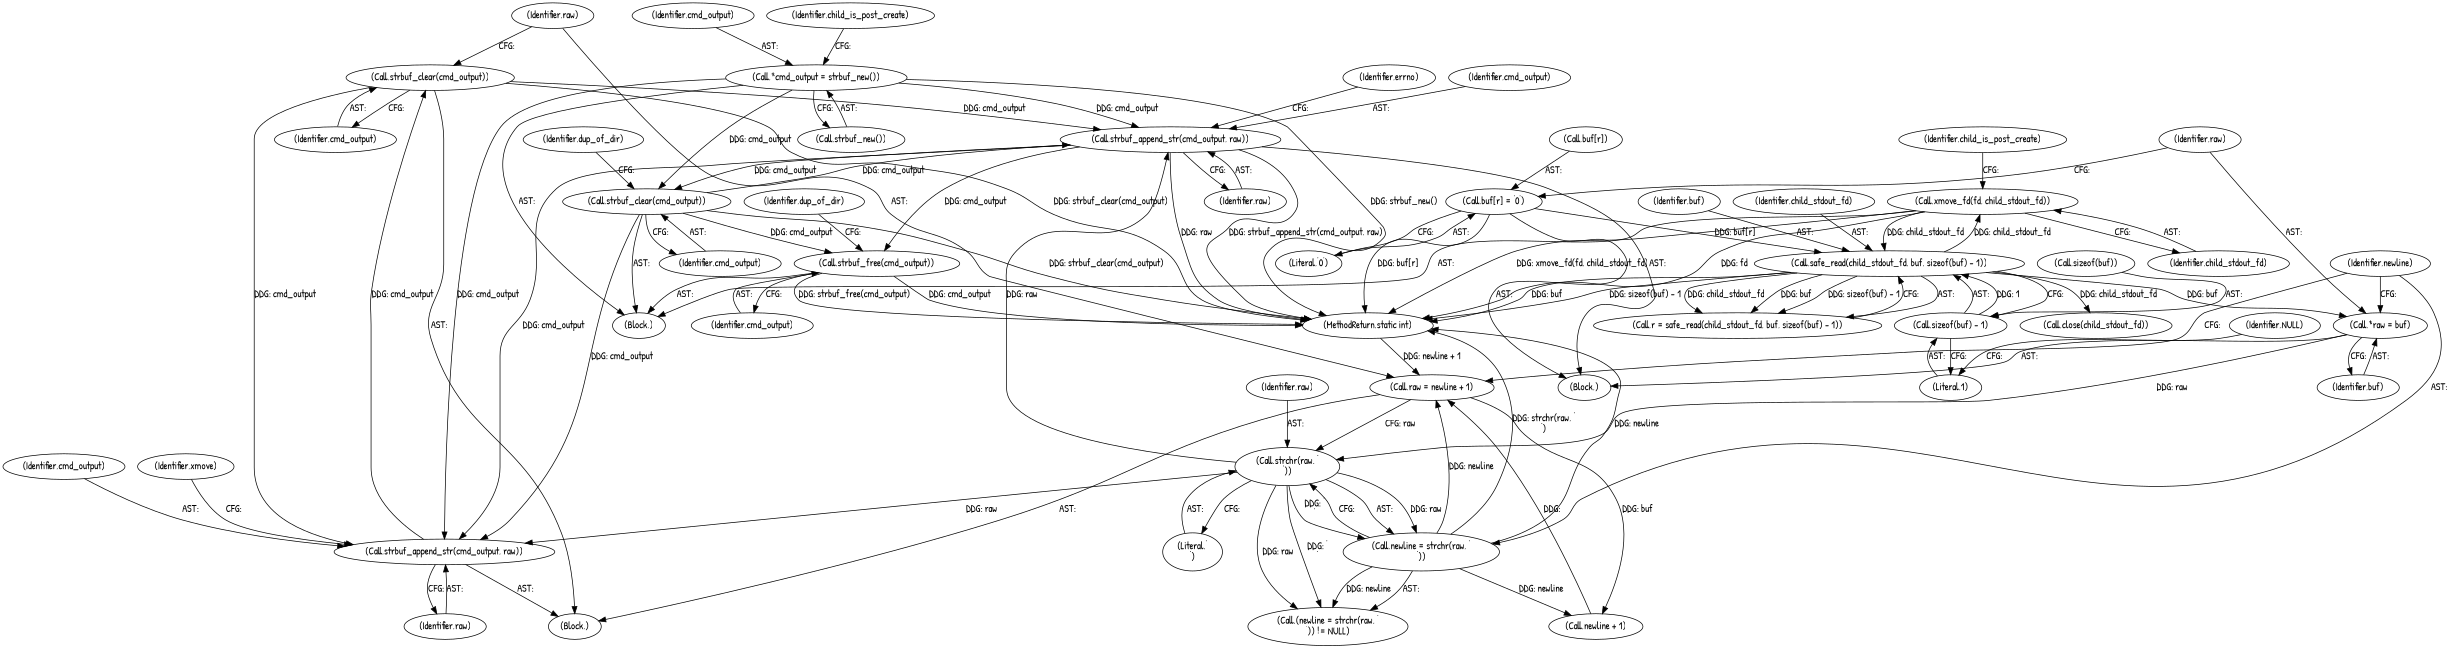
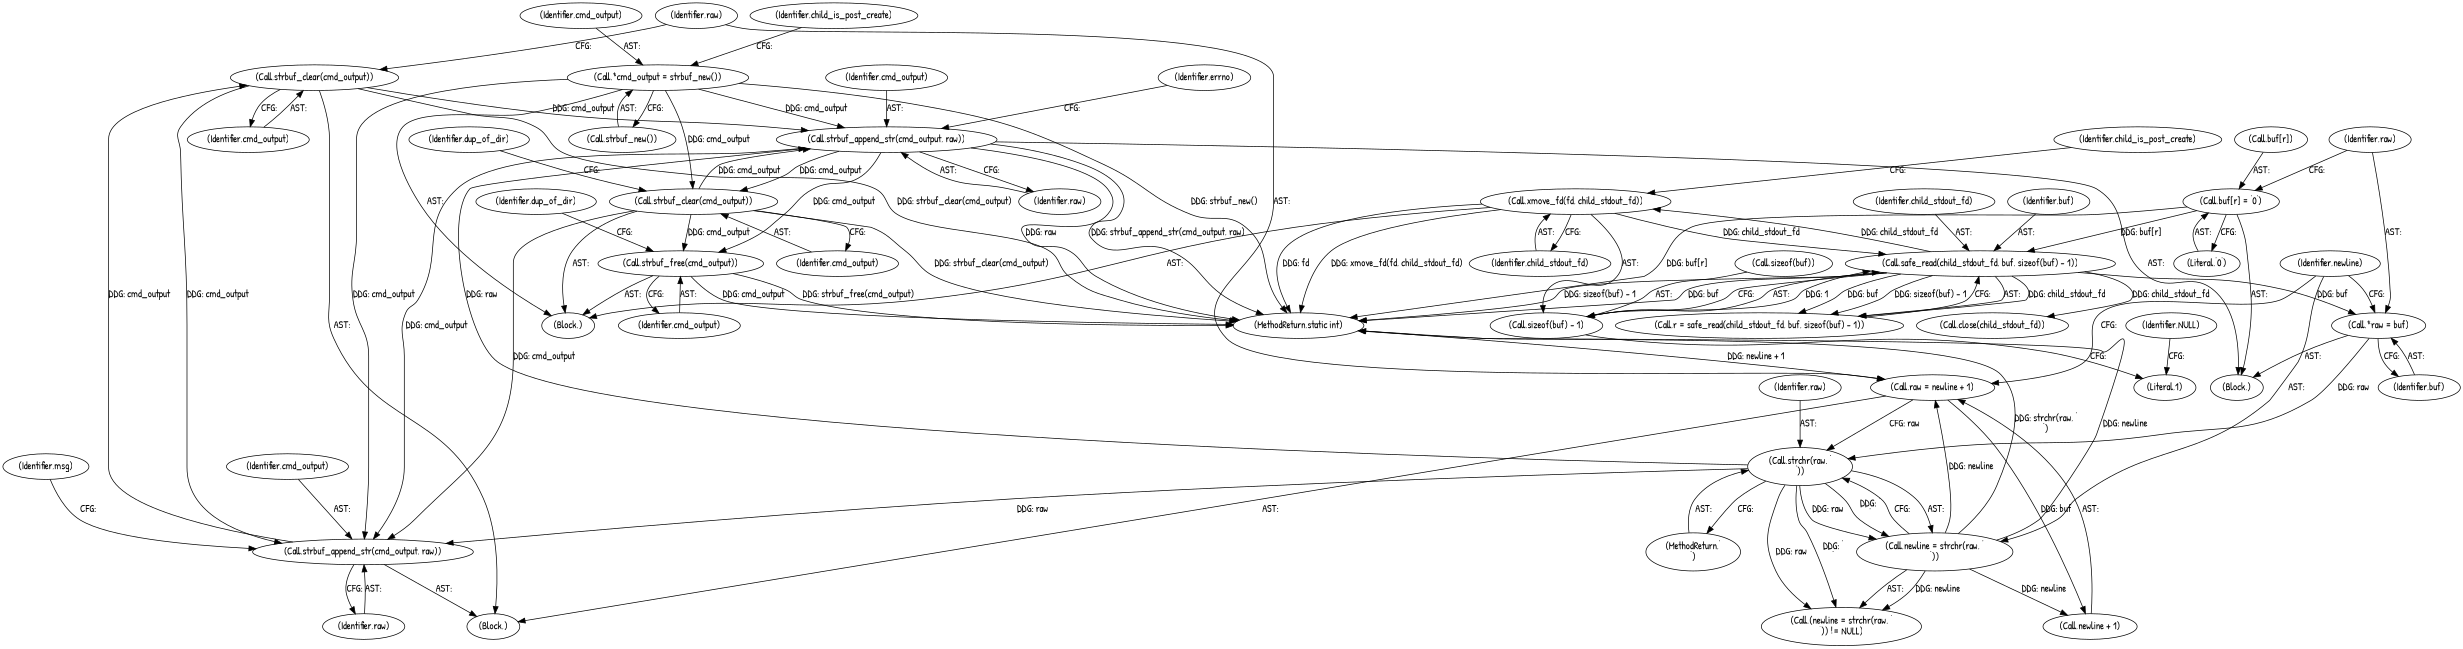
(1928, 361) -> (1619, 273)
(186, 467) -> (46, 467)
(1553, 509) -> (2092, 509)
(1193, 552) -> (1693, 552)
